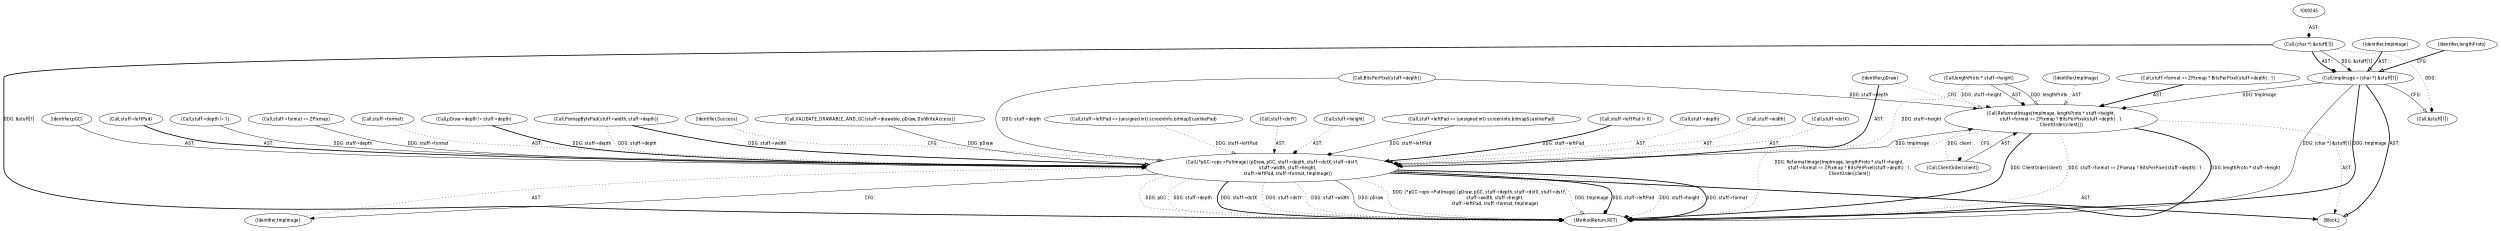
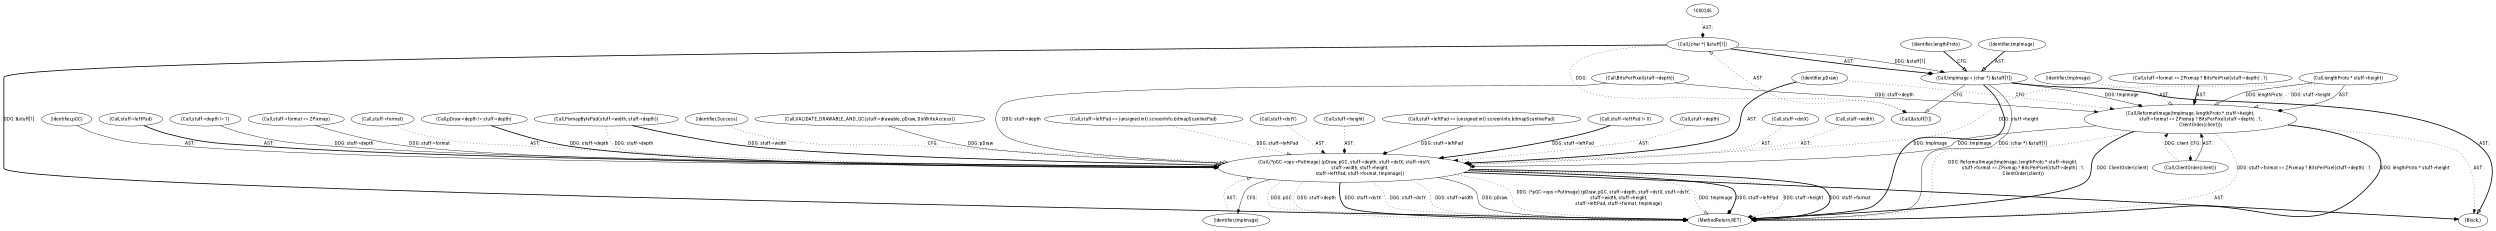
none -> (1803, 103)
